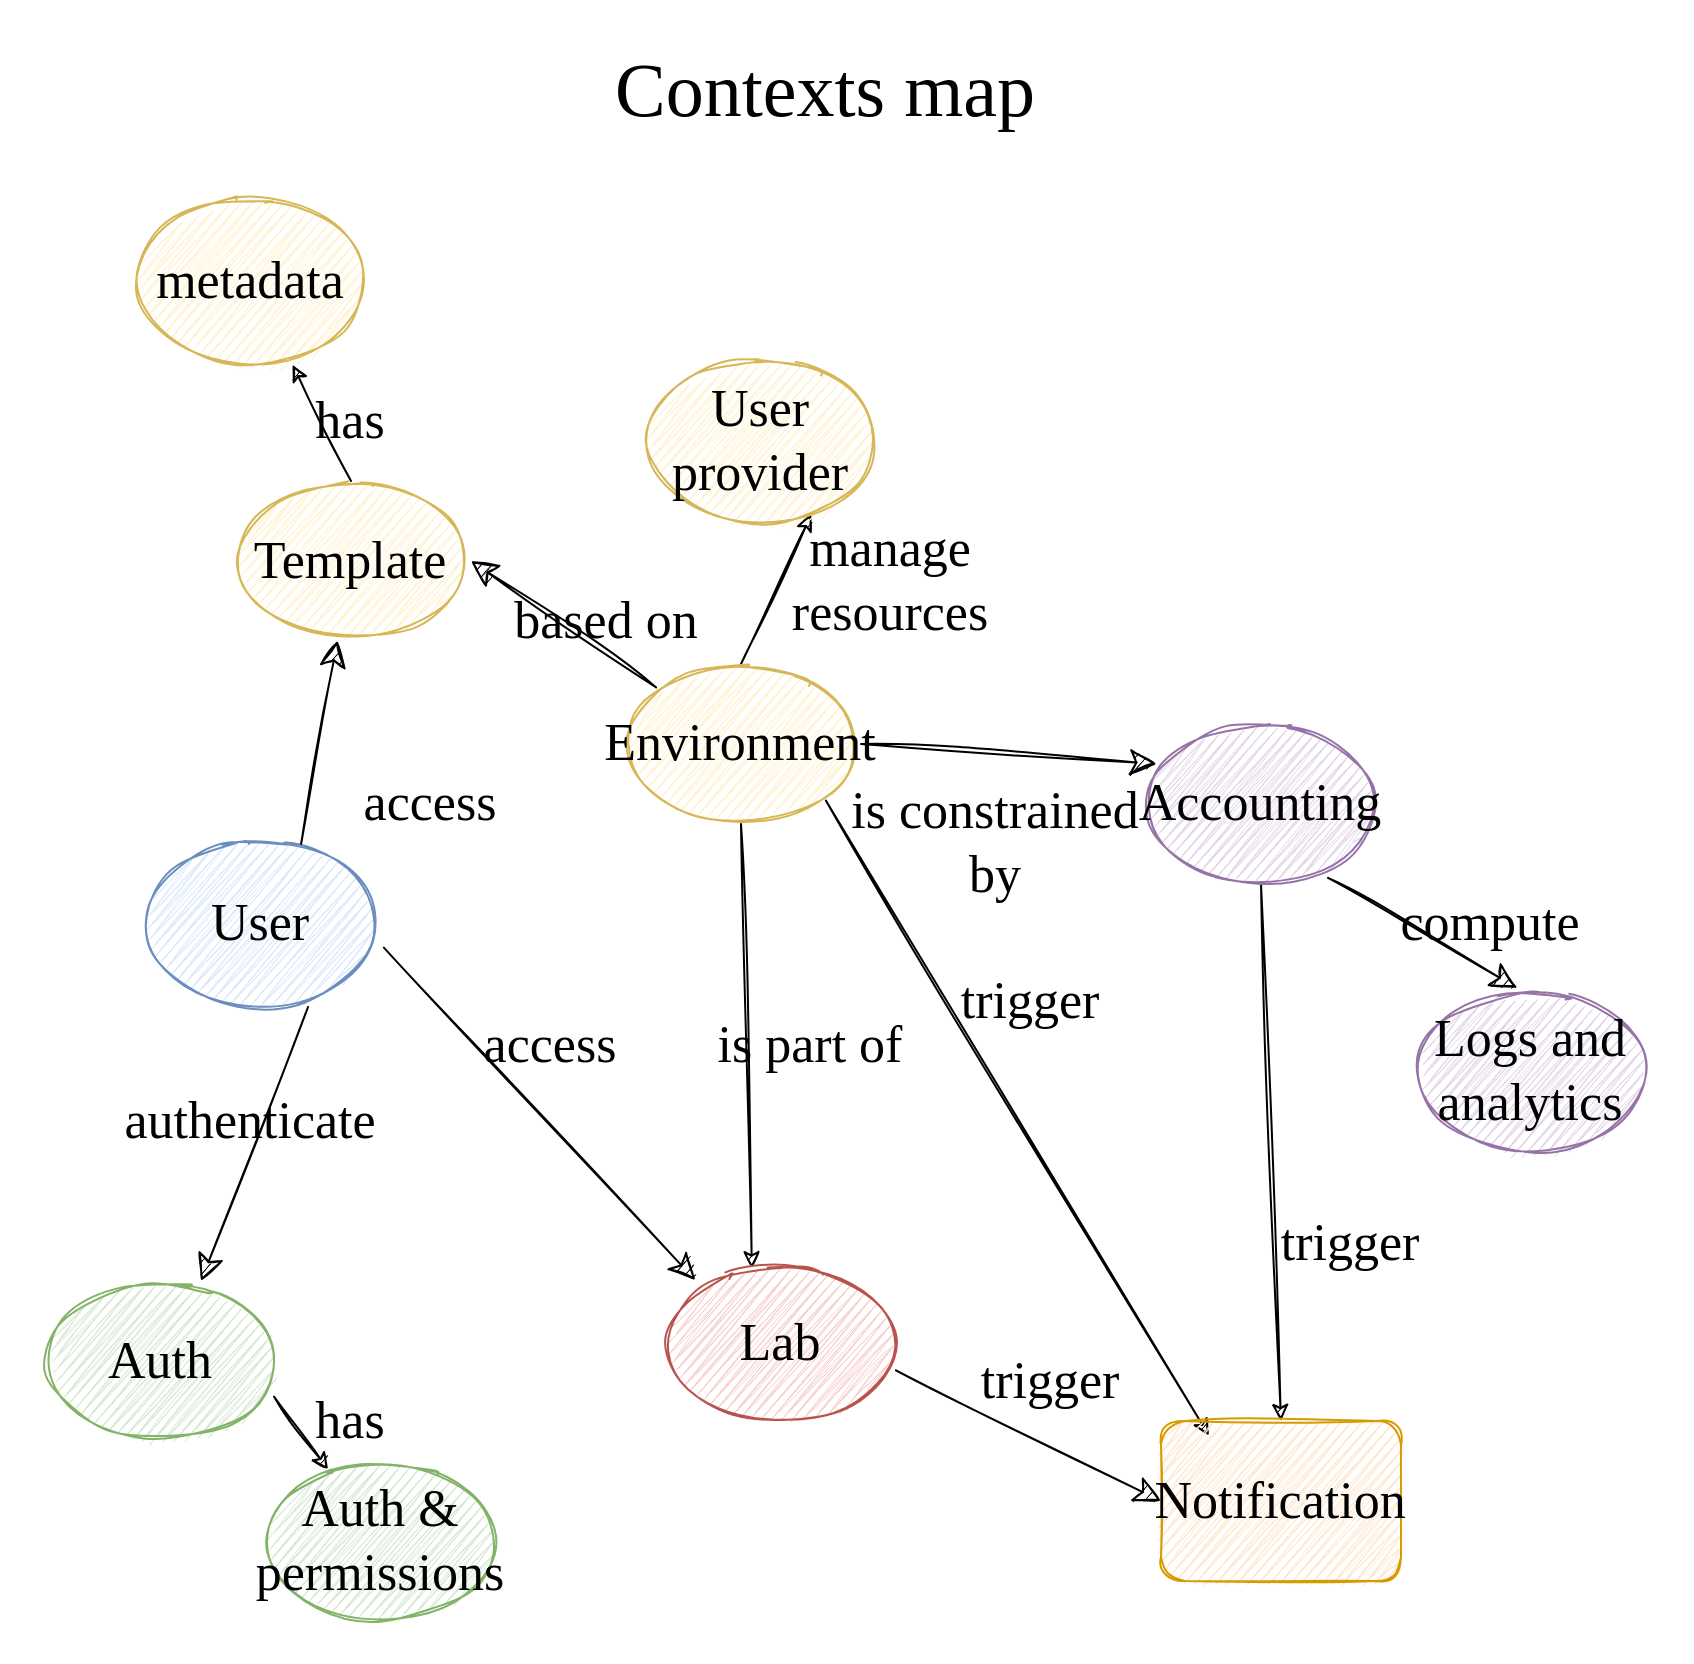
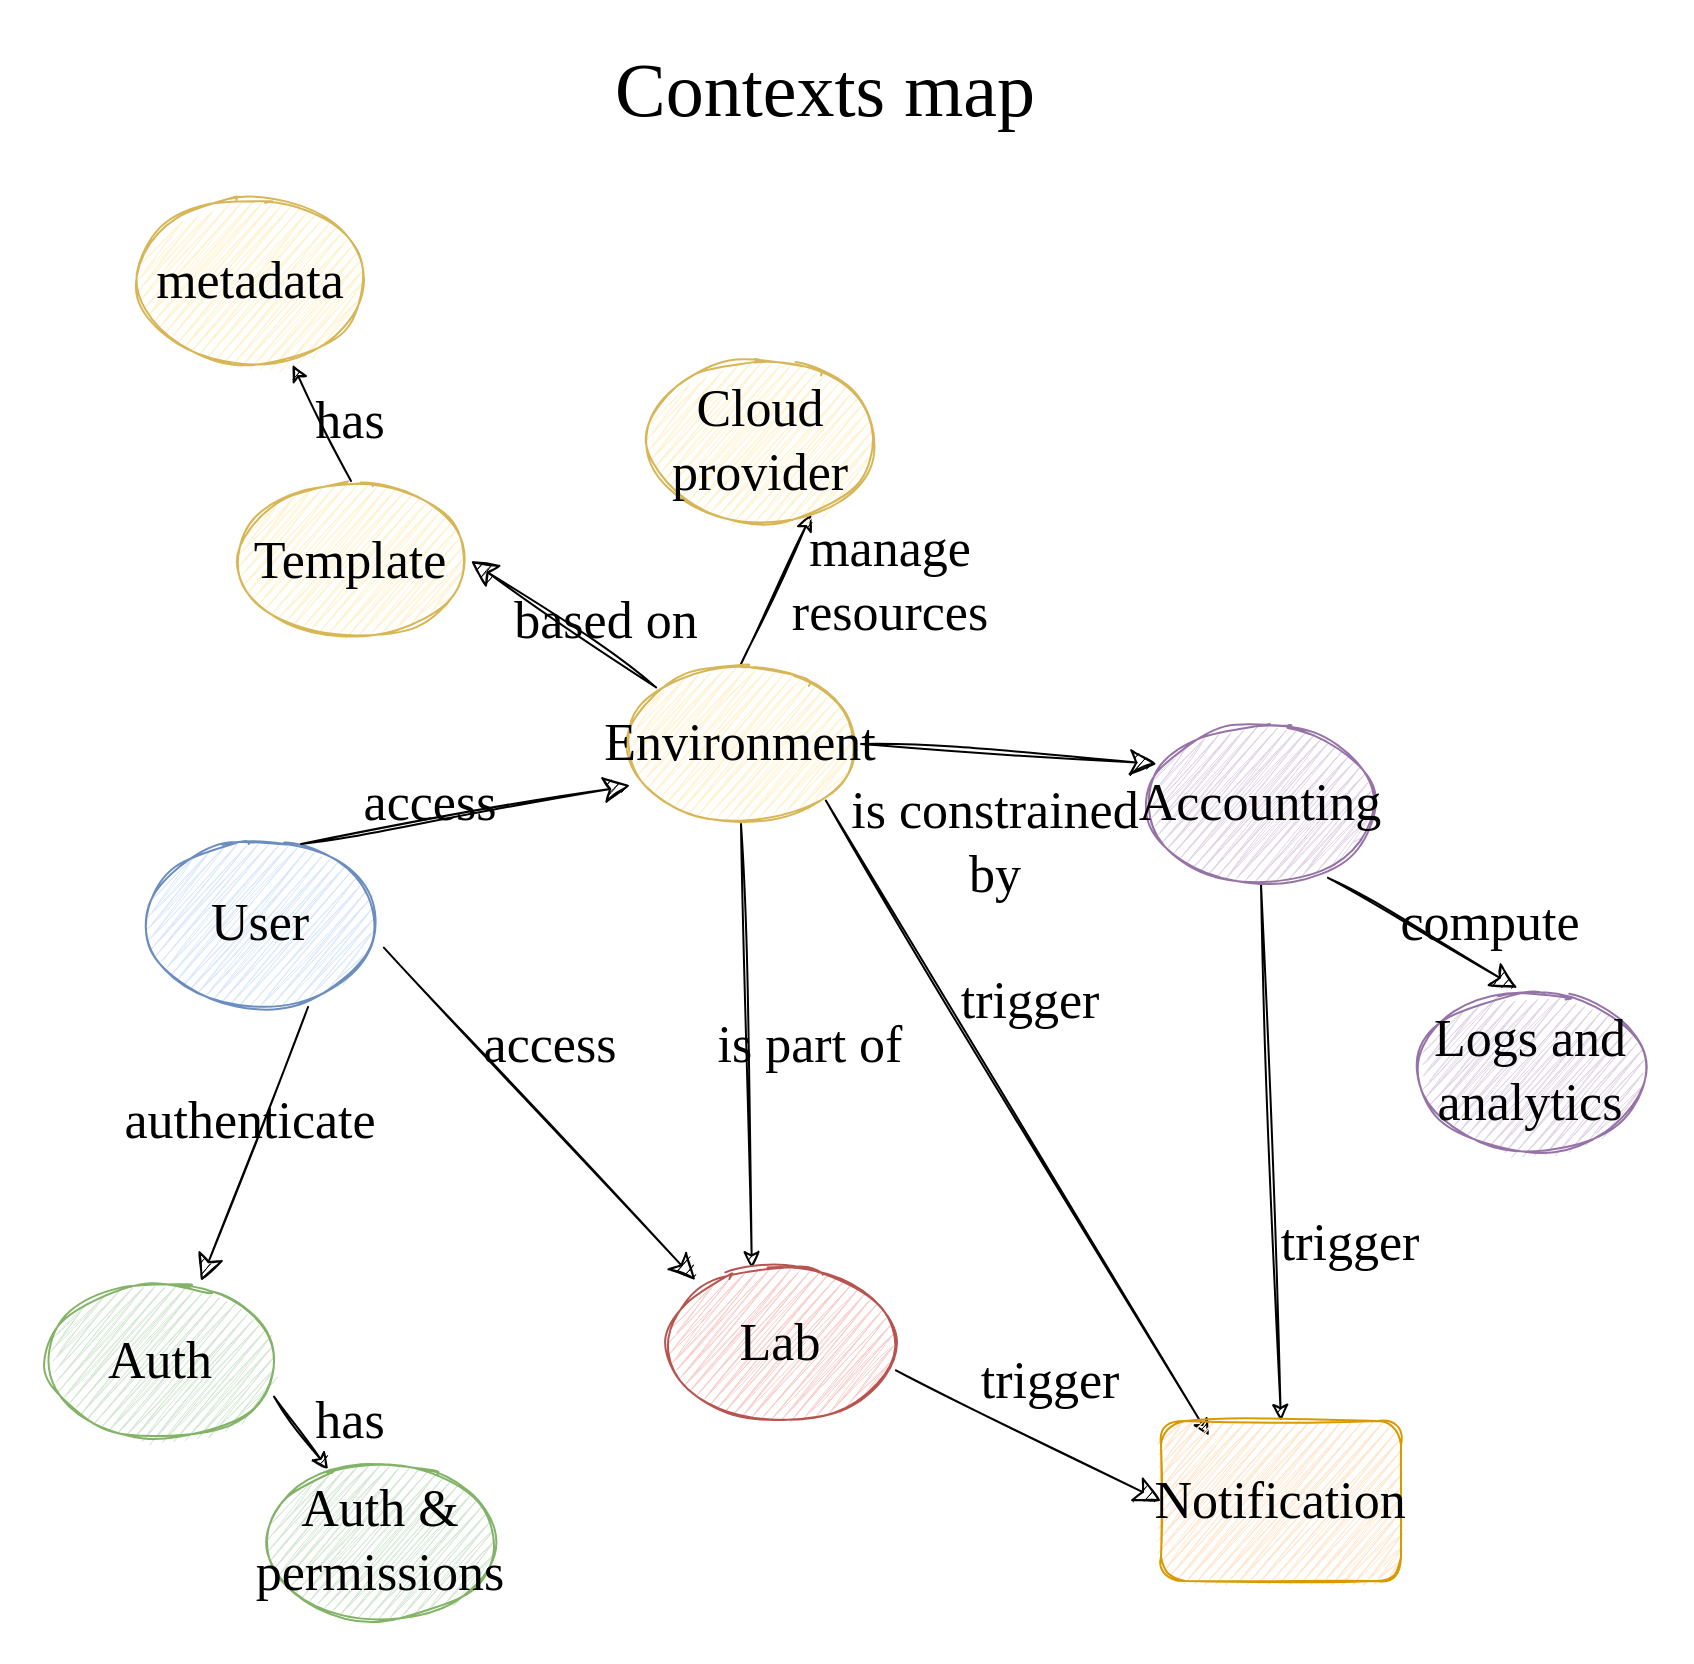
(761, 441) -> (761, 441)
(317, 752) -> (455, 817)
